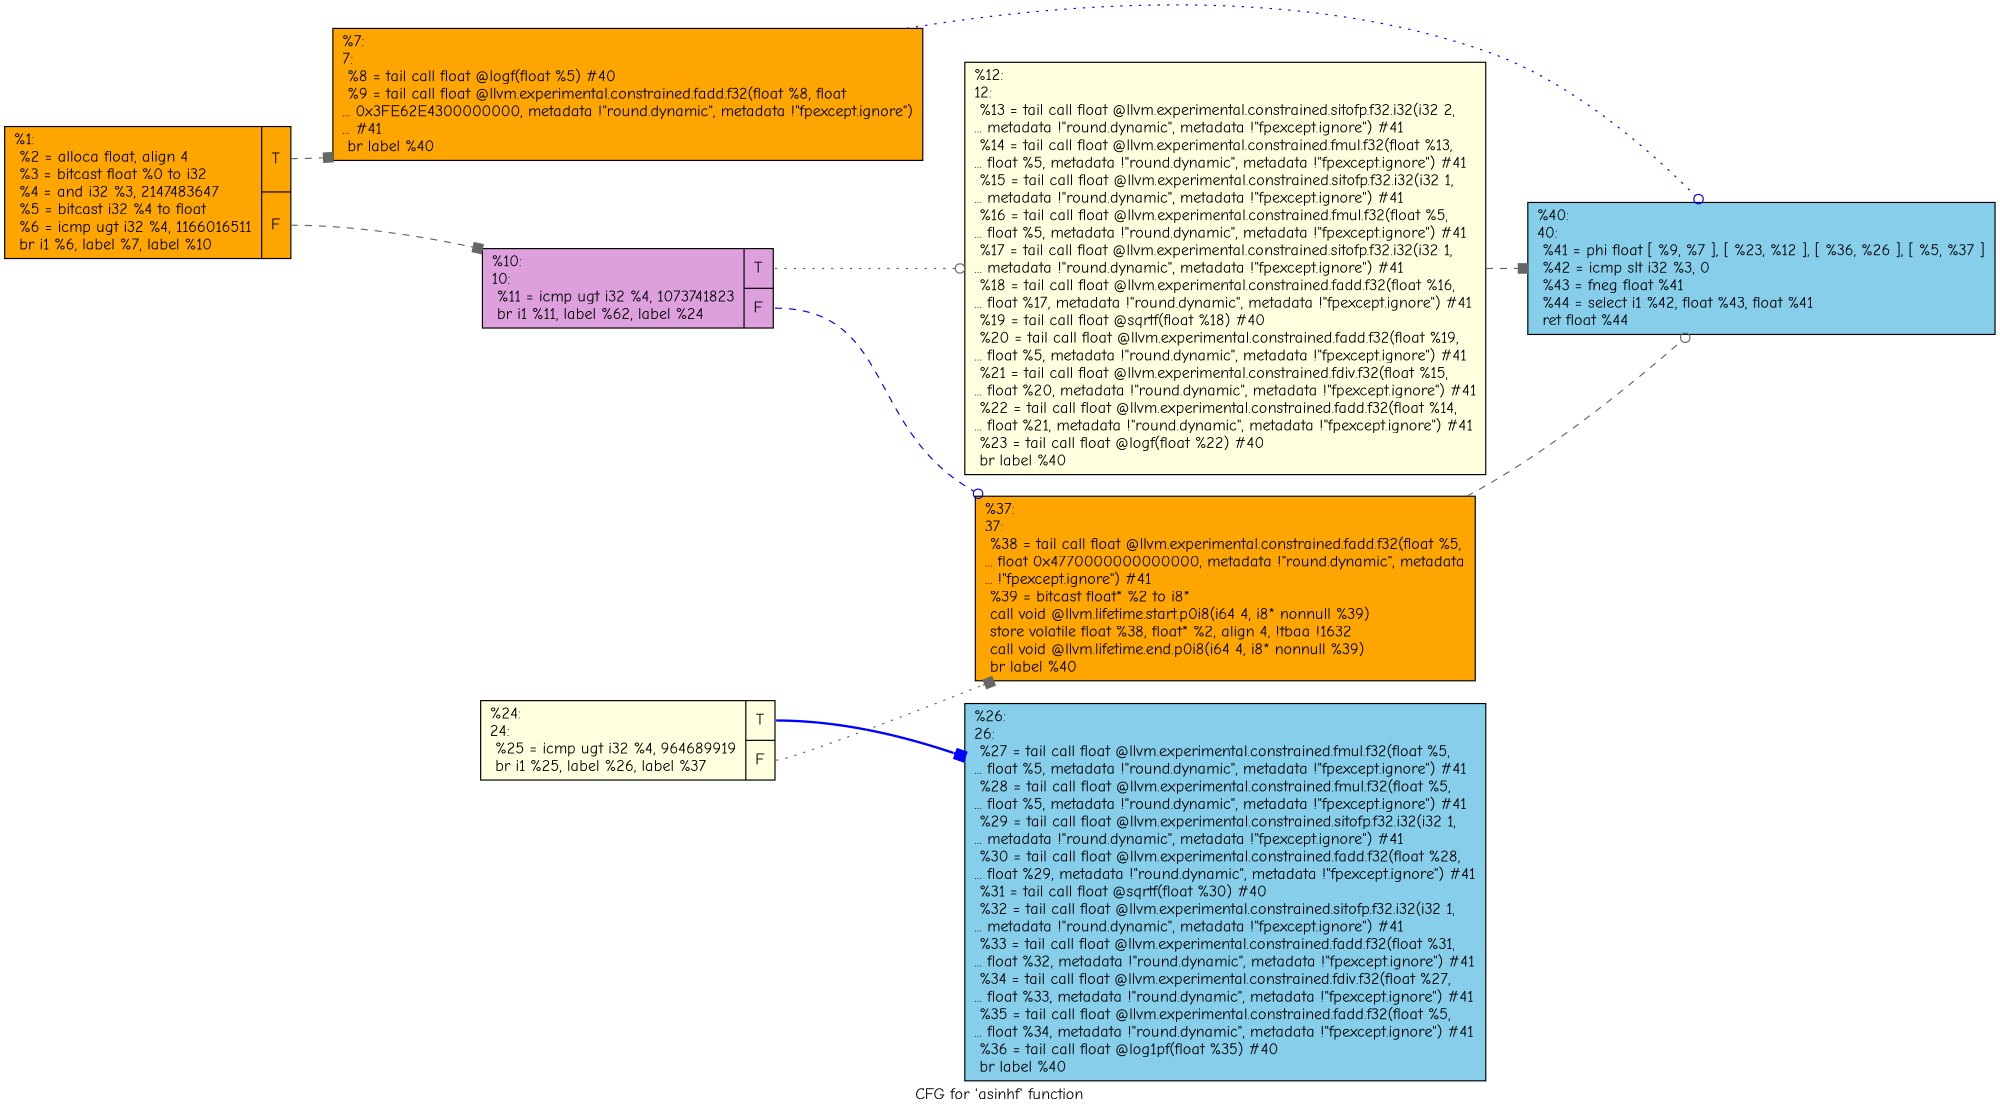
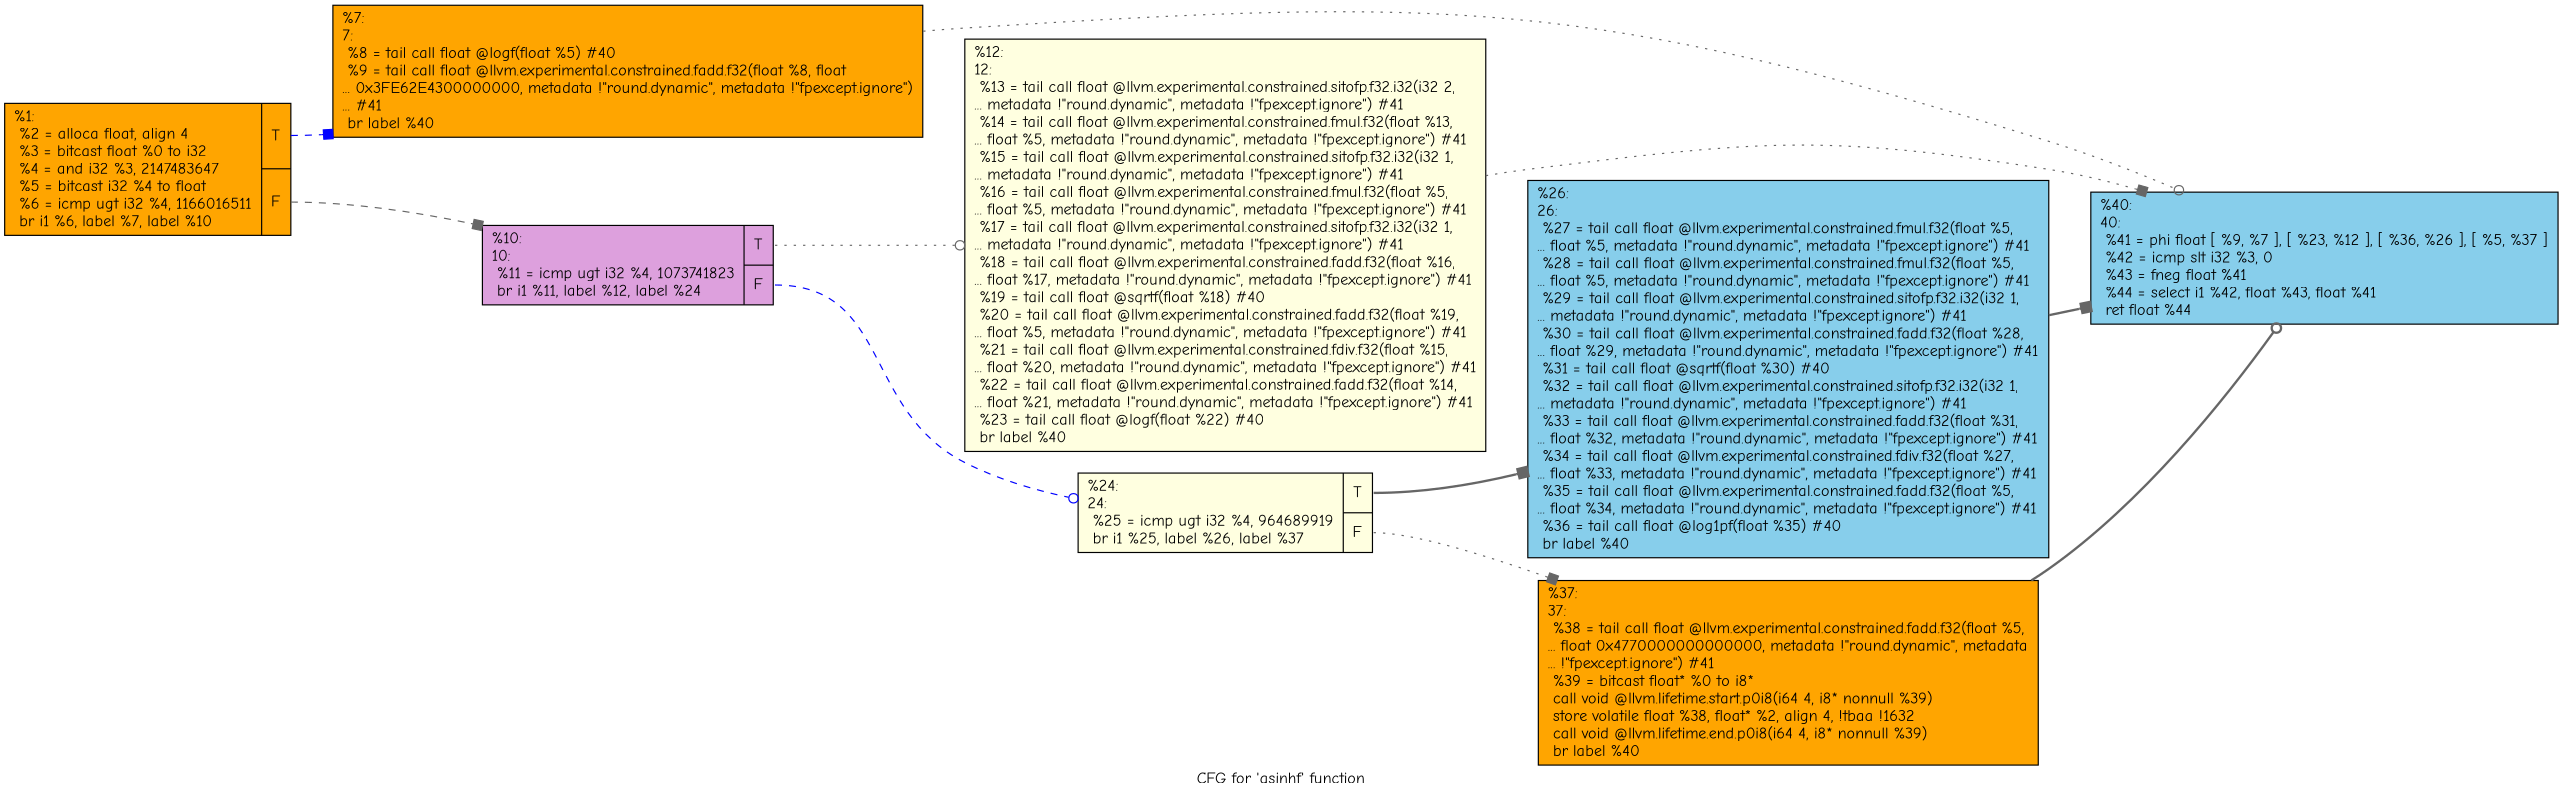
(1326, 15) -> (1560, 25)
(306, 158) -> (306, 135)
(1501, 268) -> (1811, 146)
none -> (2064, 312)
(598, 314) -> (597, 291)
(883, 386) -> (905, 408)
(1578, 424) -> (2163, 467)
(1087, 597) -> (1651, 681)
(853, 727) -> (1445, 488)
